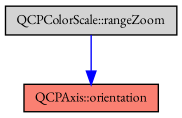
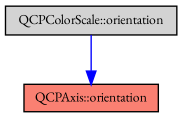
(91, 21) -> (91, 21)
